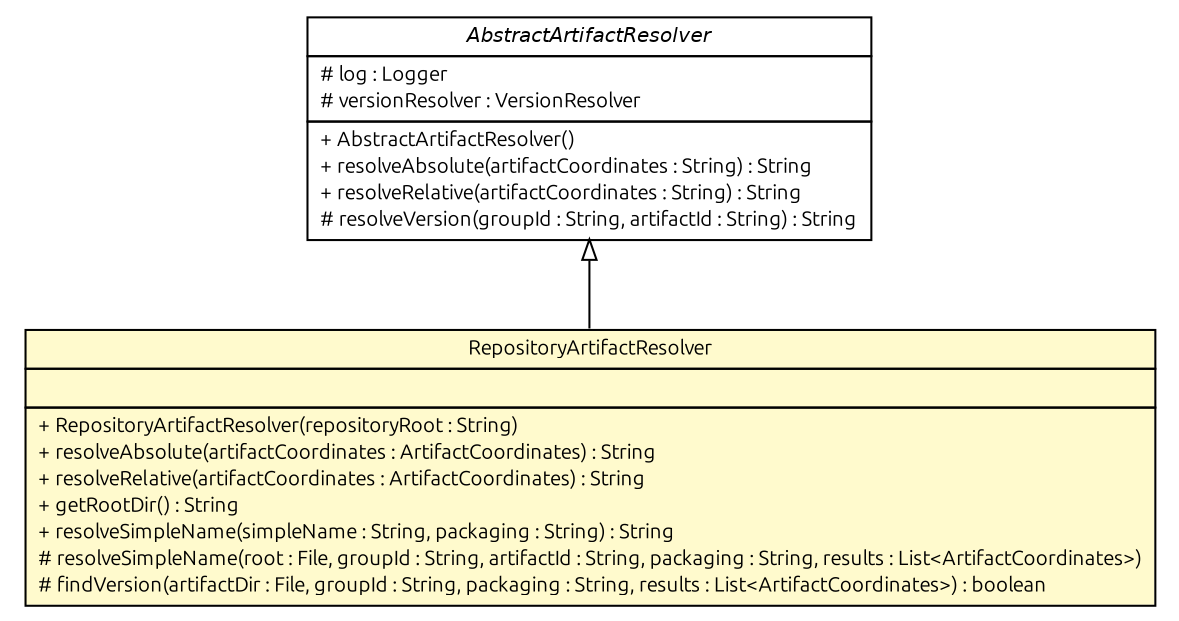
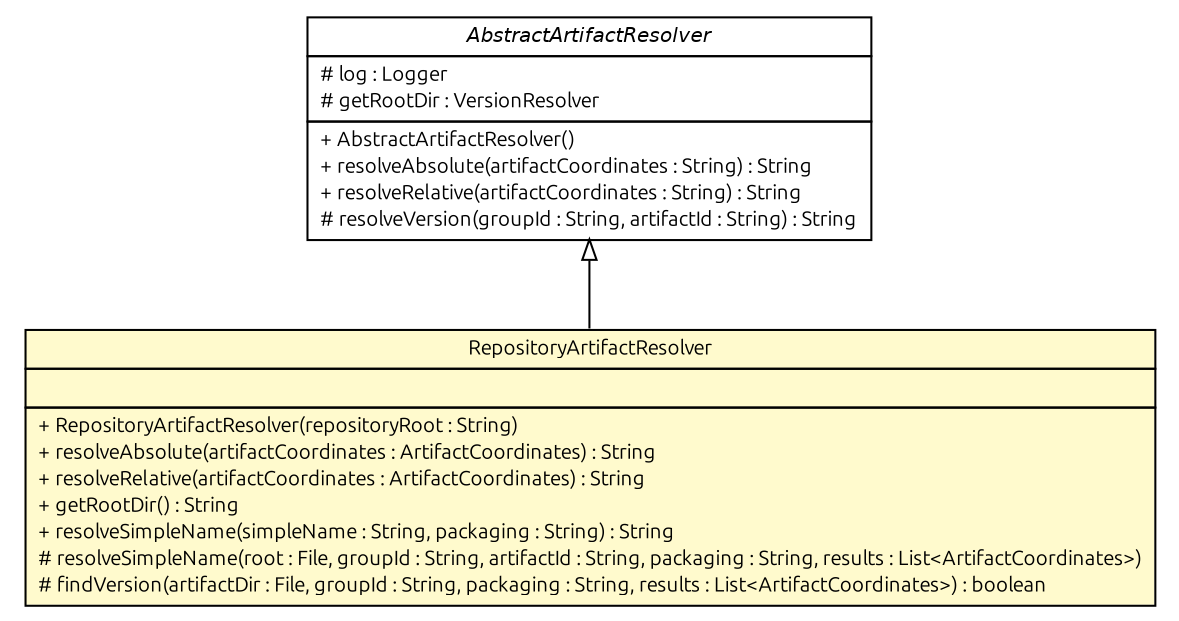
(481, 101) -> (461, 101)
